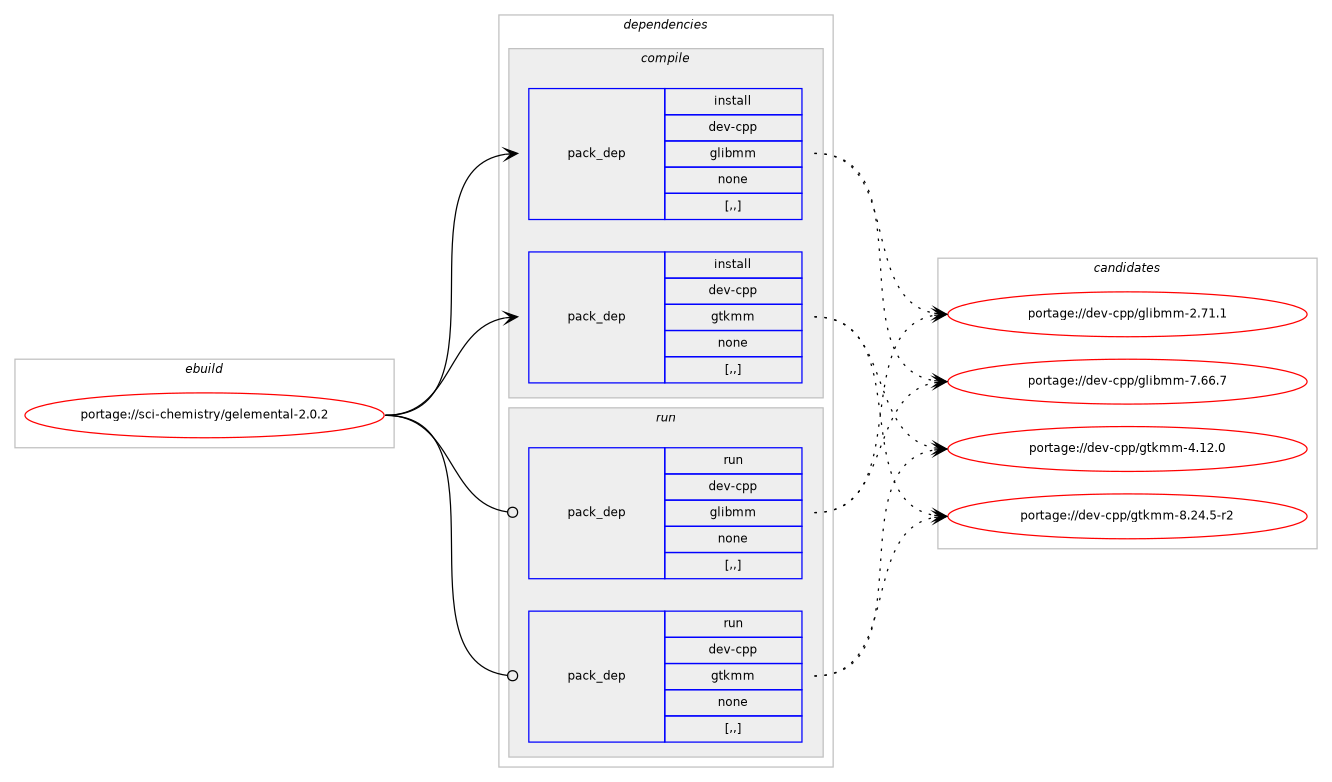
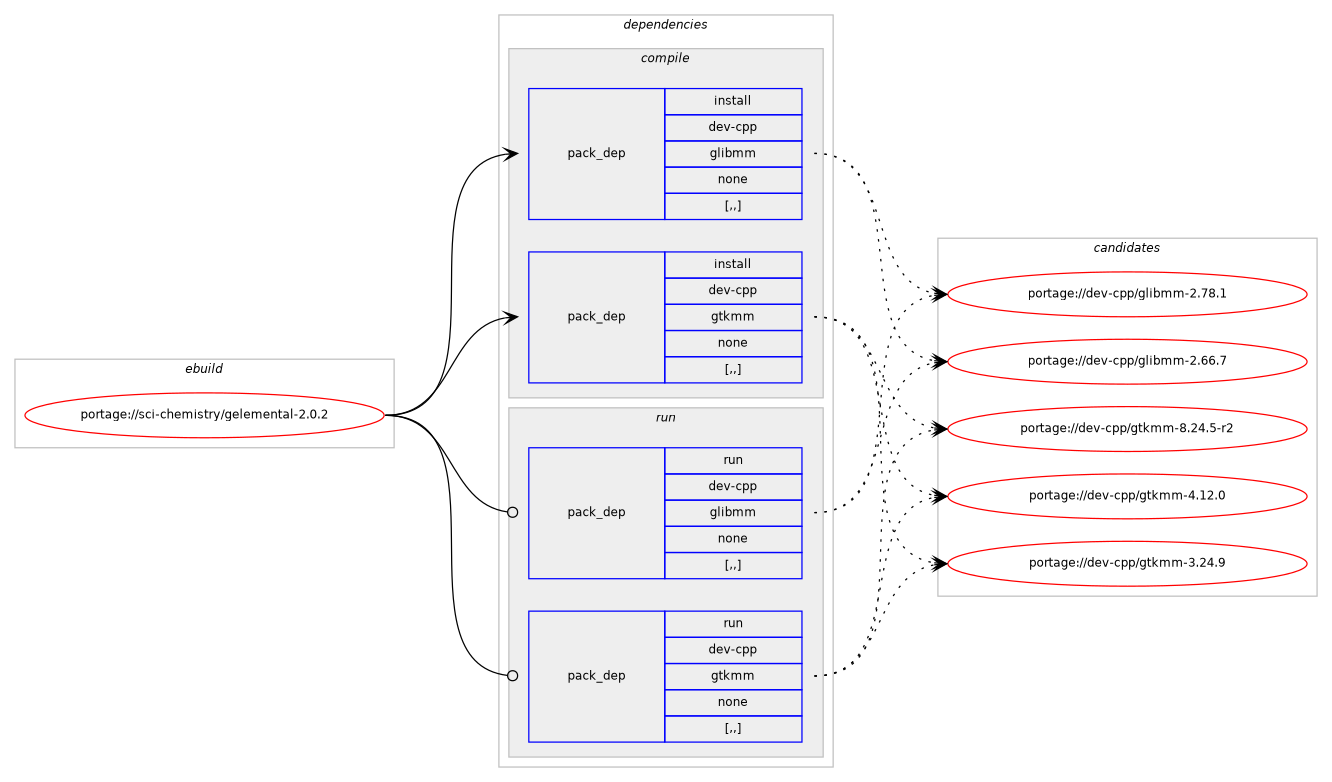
(1127, 314) -> (1127, 294)
(1127, 382) -> (1127, 362)
none -> (1127, 564)
